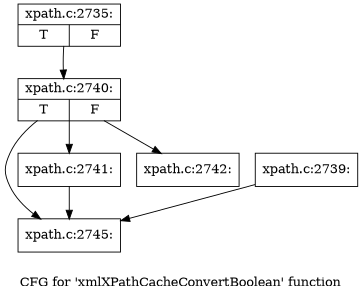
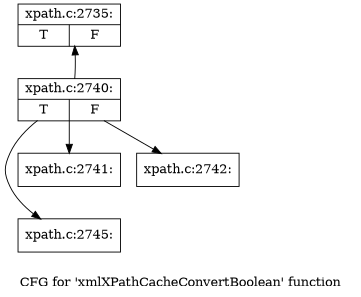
(63, 58) -> (75, 67)
(306, 170) -> none
(69, 198) -> none
